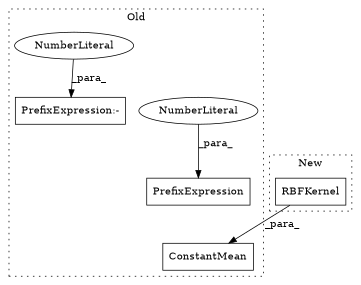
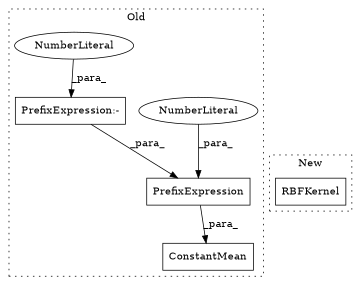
none -> (131, 149)
(259, 225) -> (203, 220)
